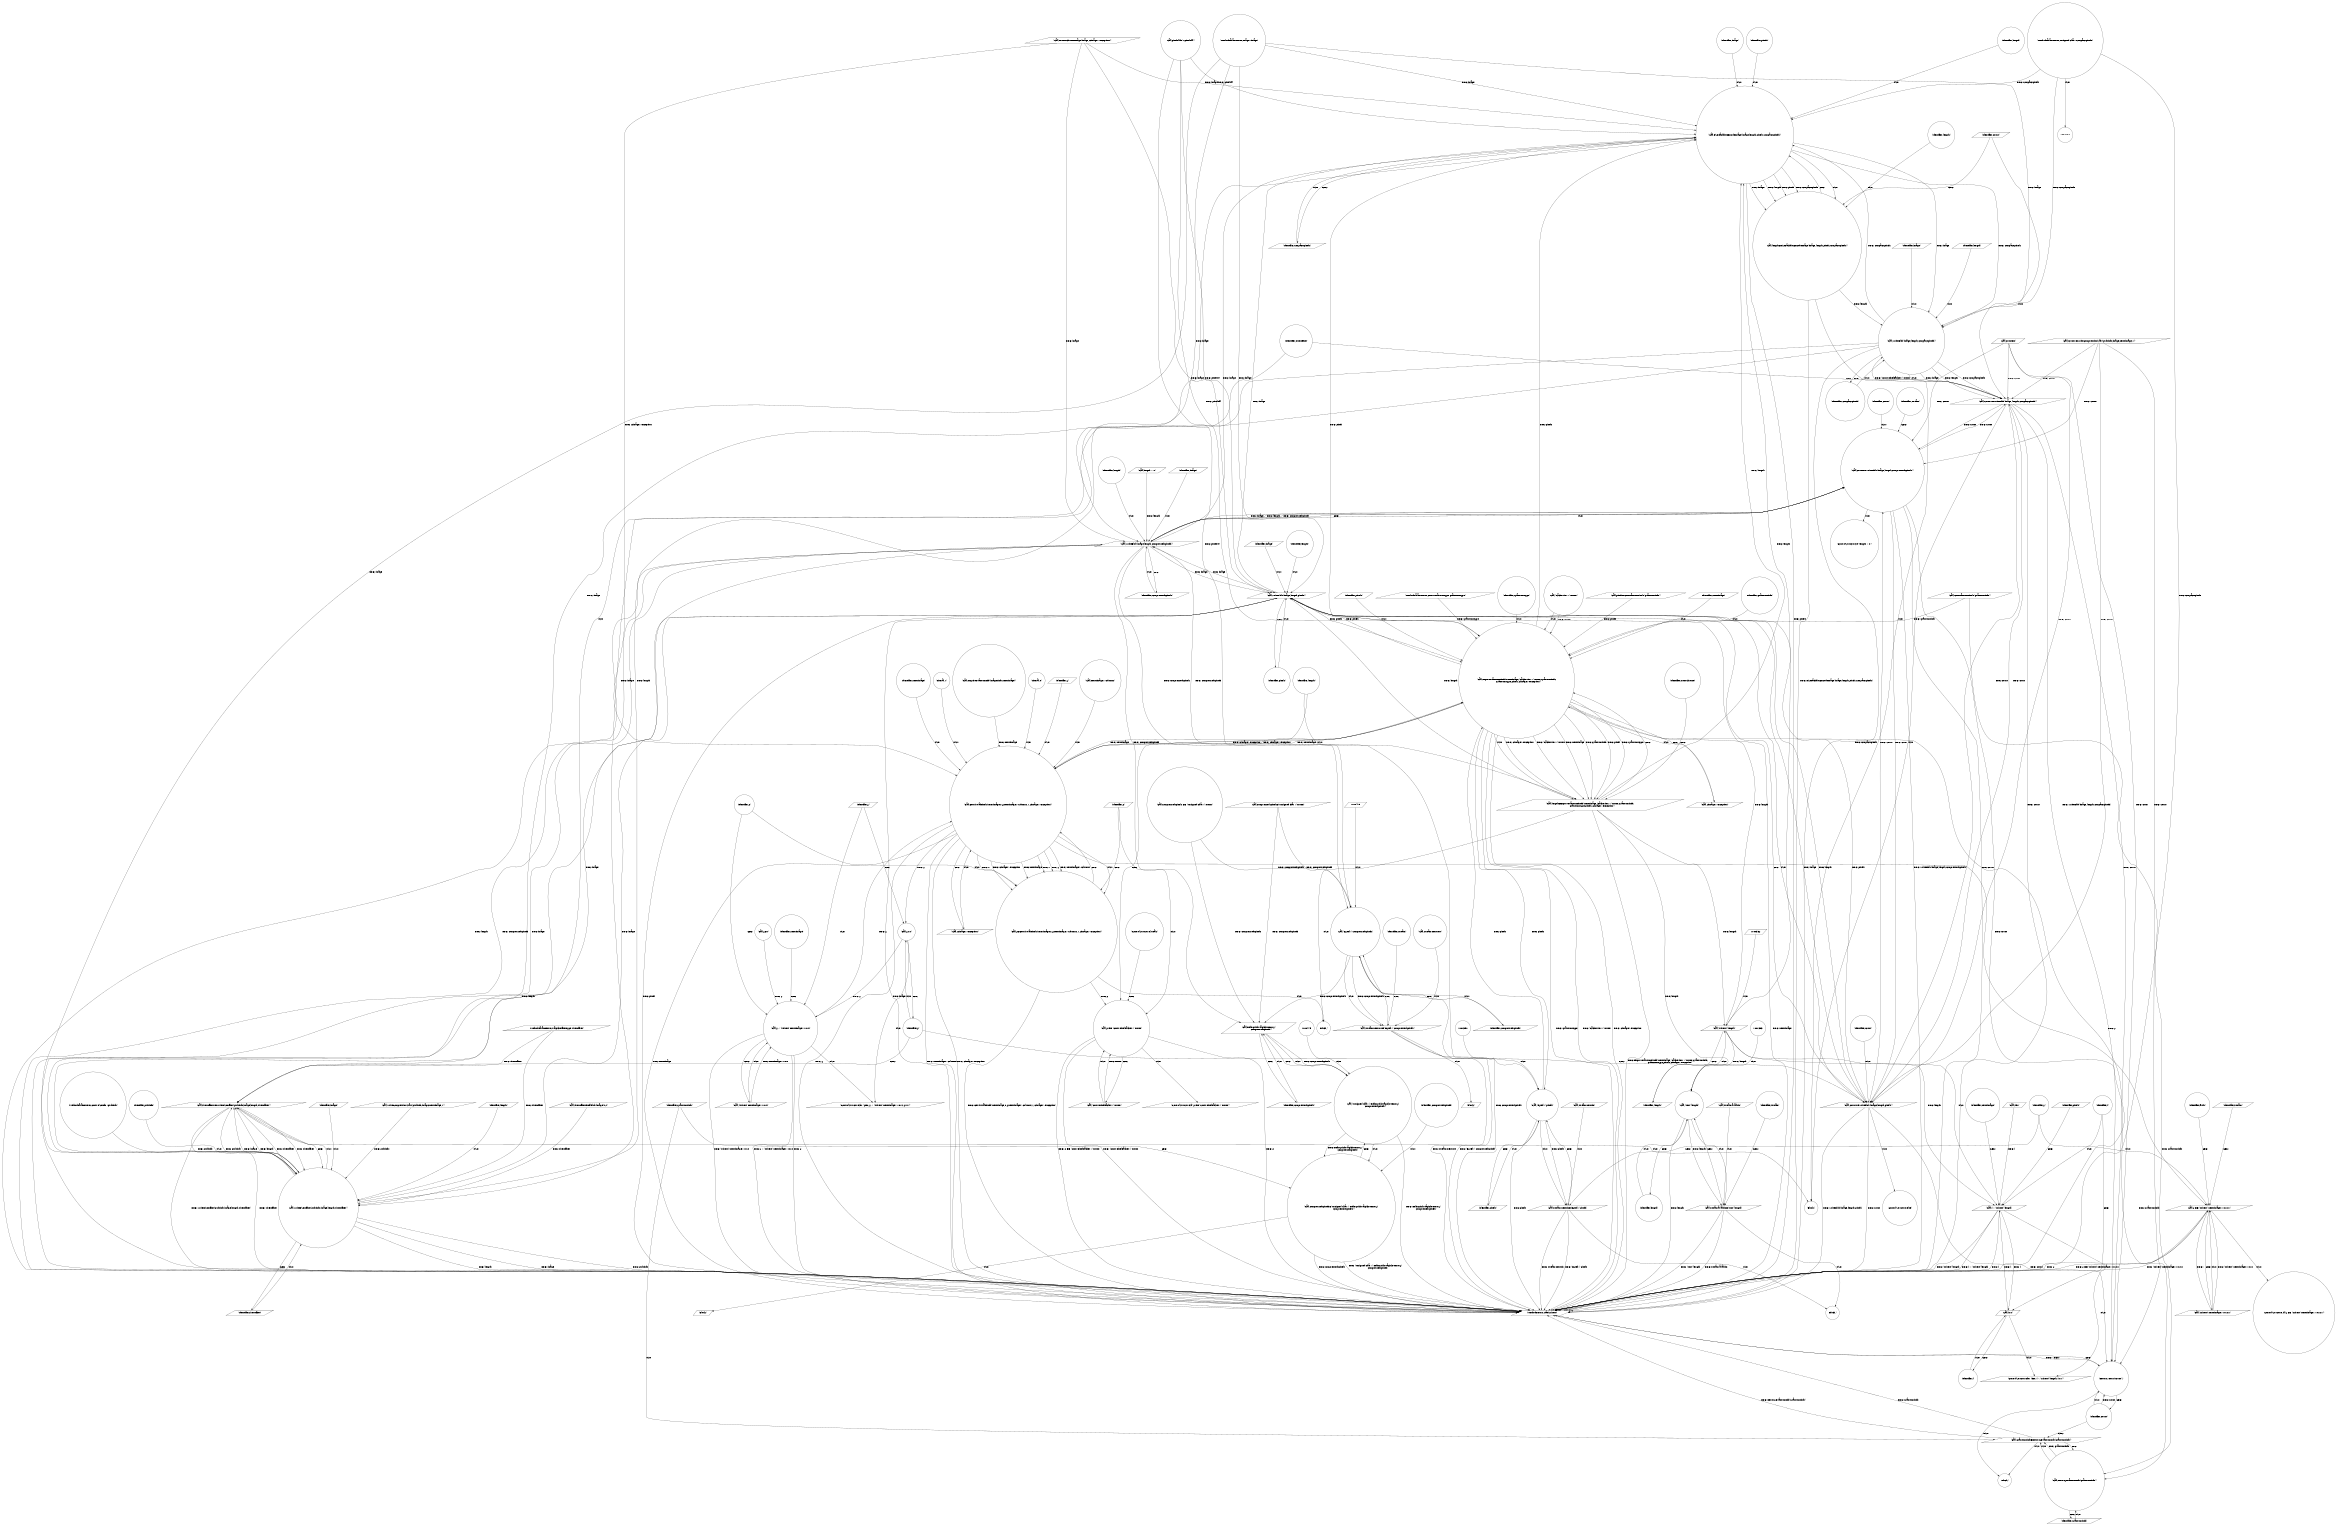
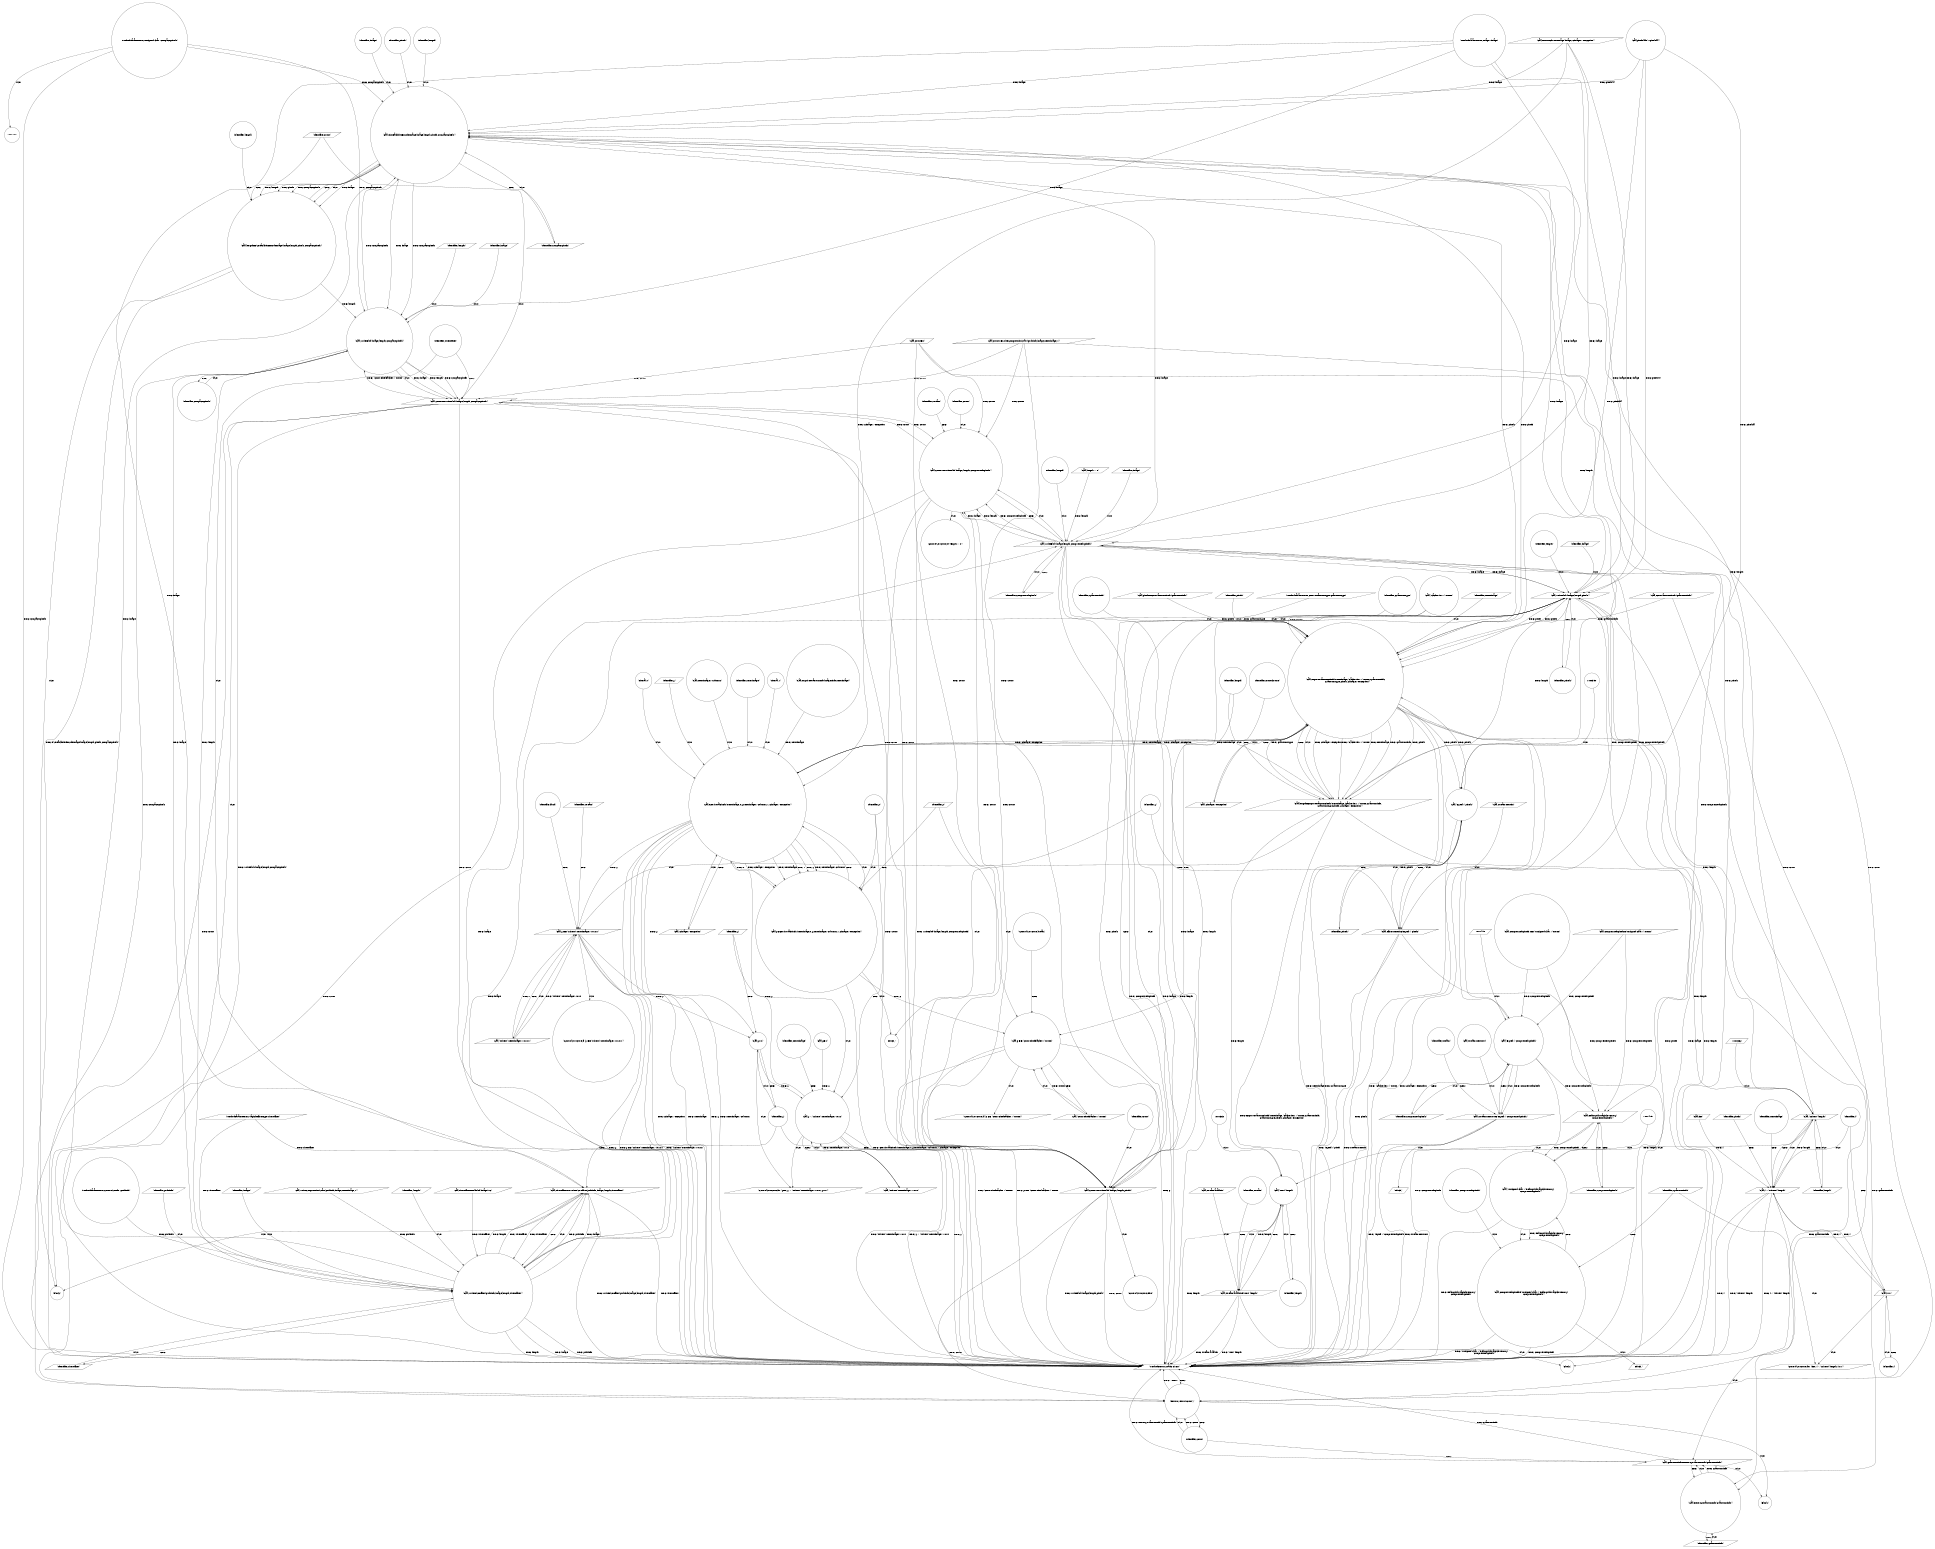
none -> (657, 997)
(144, 1105) -> (164, 1190)
none -> (1781, 1148)
(1568, 1208) -> (1400, 932)
